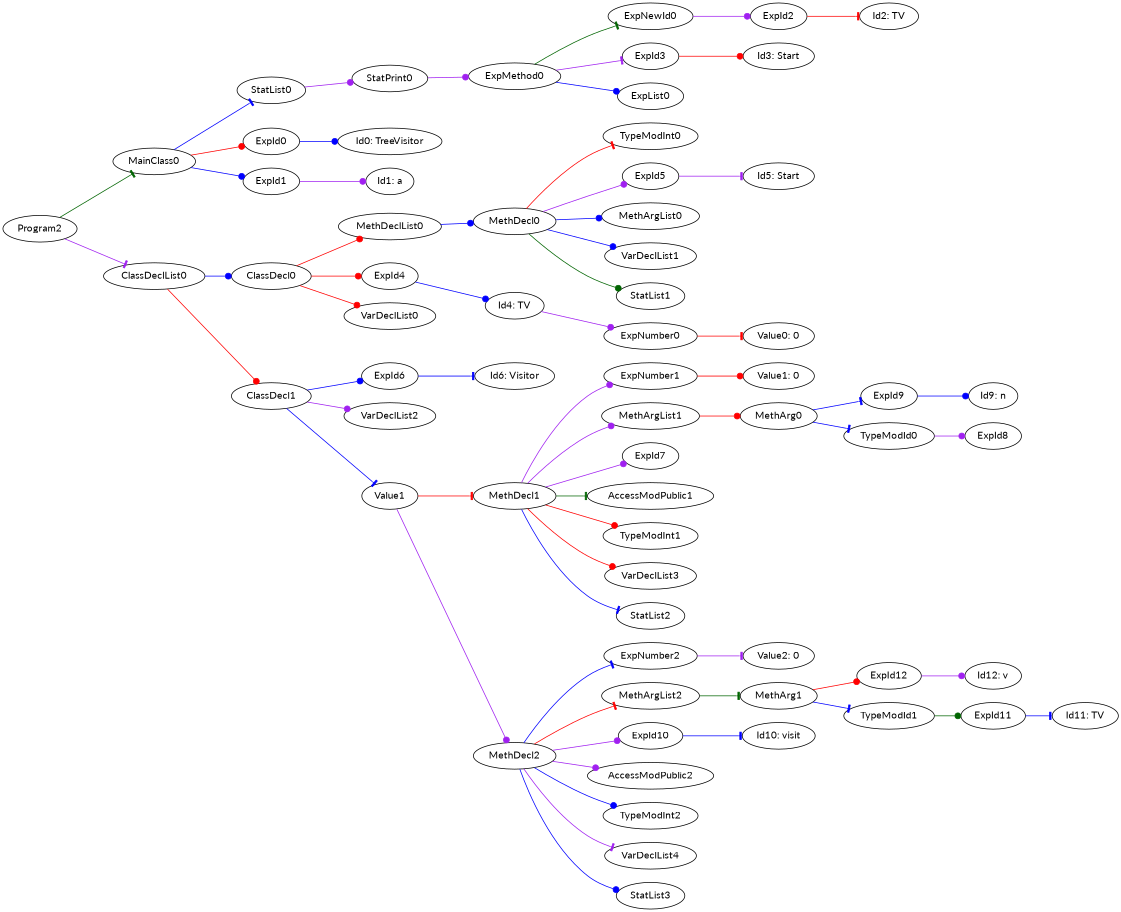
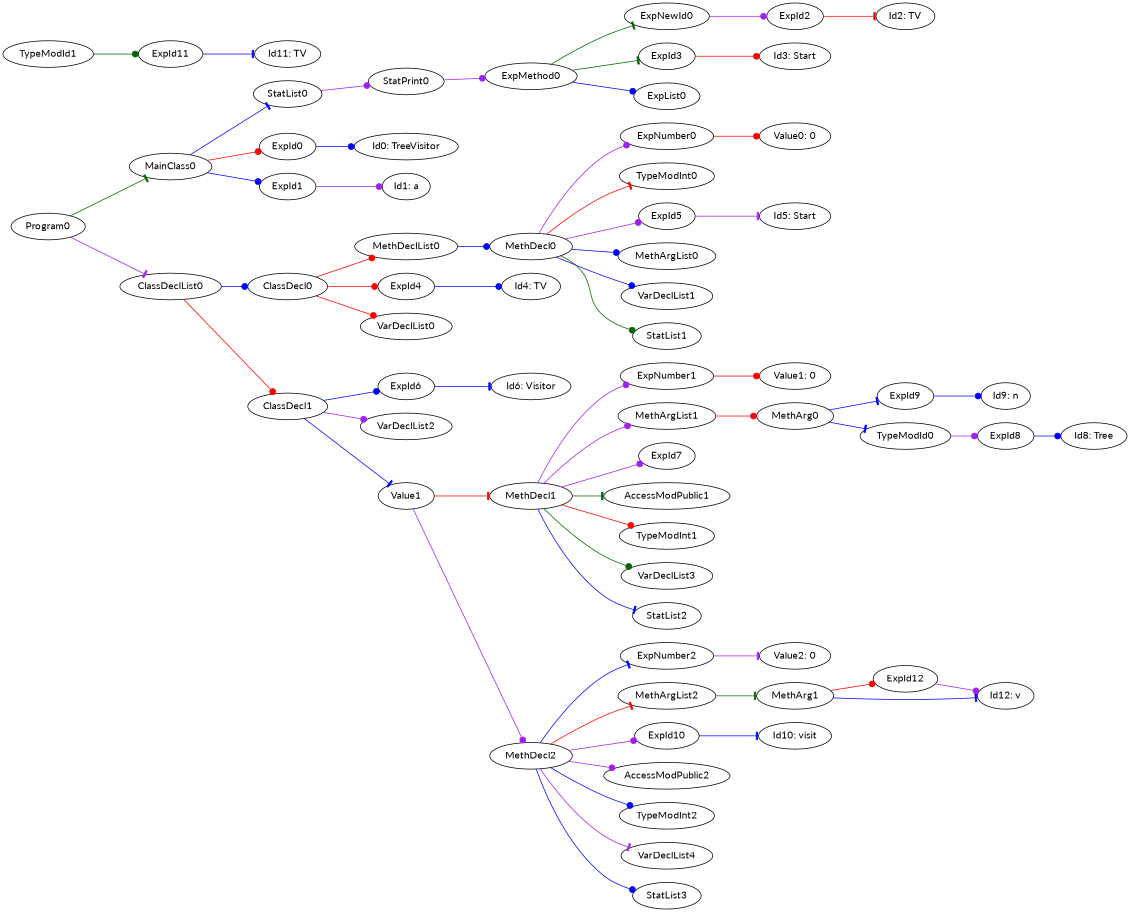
(588, 65) -> (604, 65)
(40, 229) -> (48, 227)
(574, 319) -> (575, 183)
(718, 336) -> (734, 136)
none -> (1094, 436)
(566, 542) -> (582, 542)
(830, 705) -> (903, 700)
